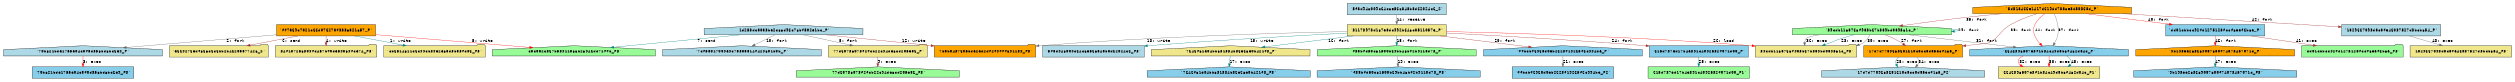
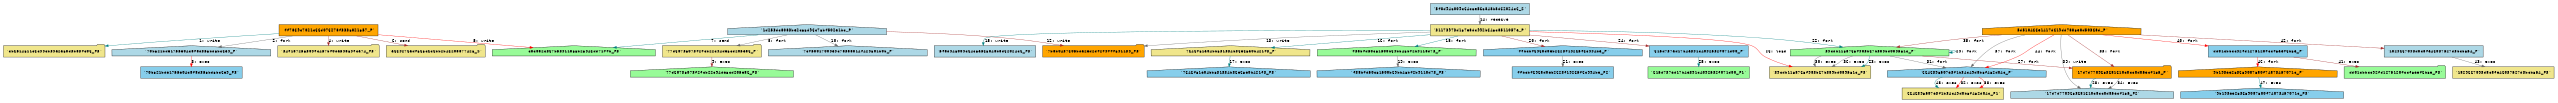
none -> (1685, 34)
none -> (2063, 63)
